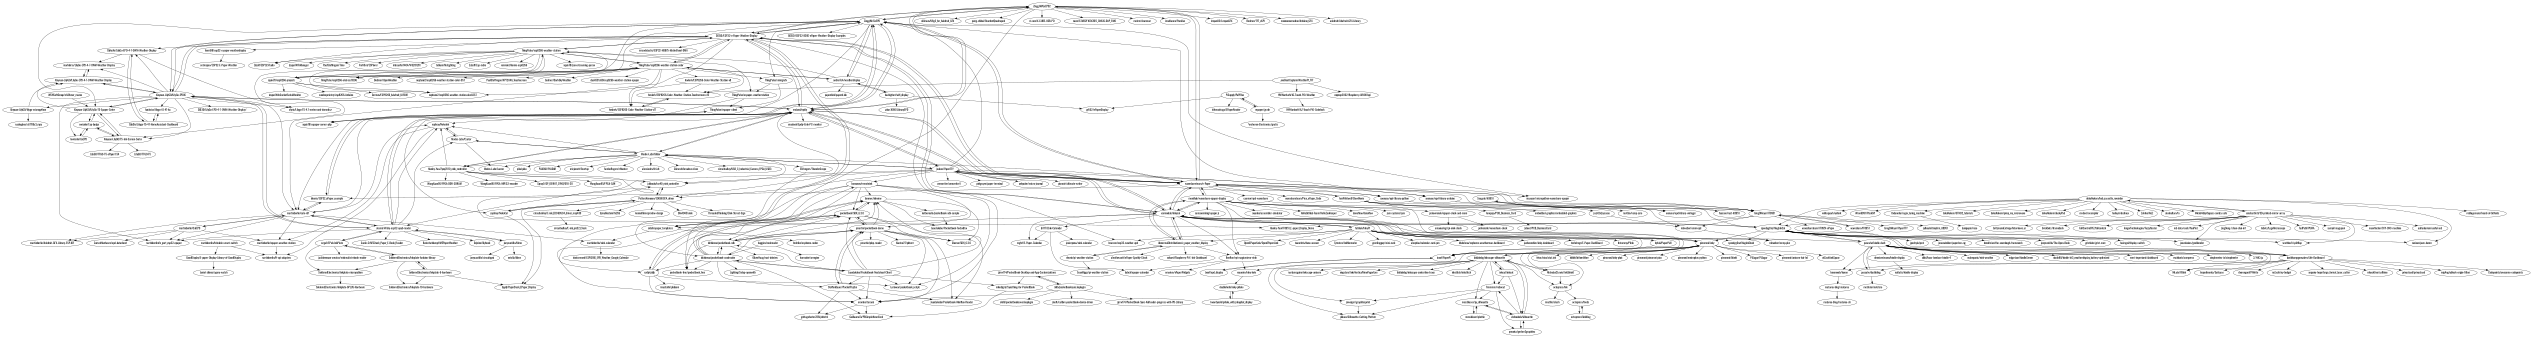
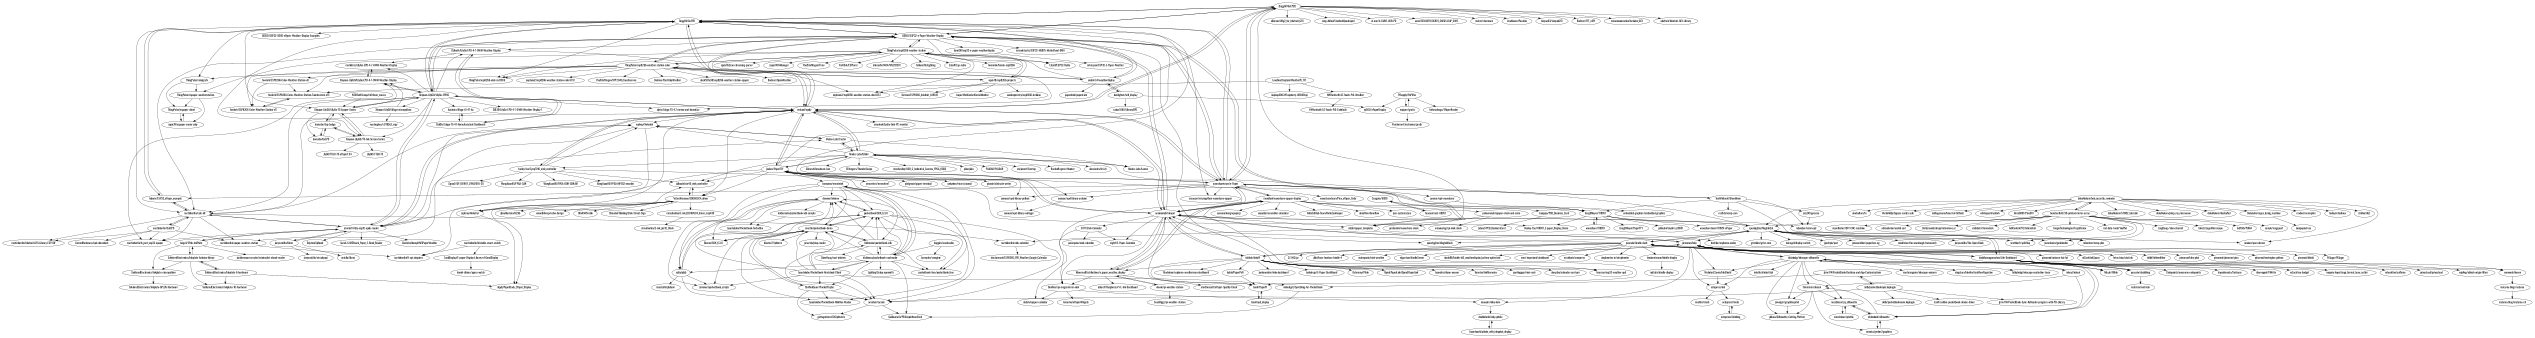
(694, 220) -> (897, 207)
none -> (1472, 250)
